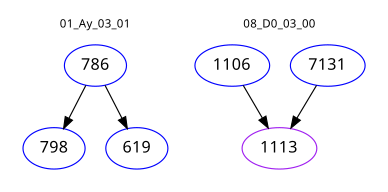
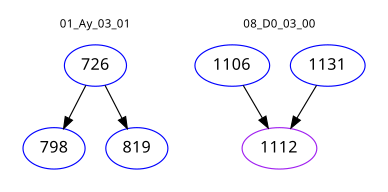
(95, 66) -> (95, 66)
(328, 66) -> (328, 66)
(137, 148) -> (137, 148)
(279, 148) -> (279, 148)
